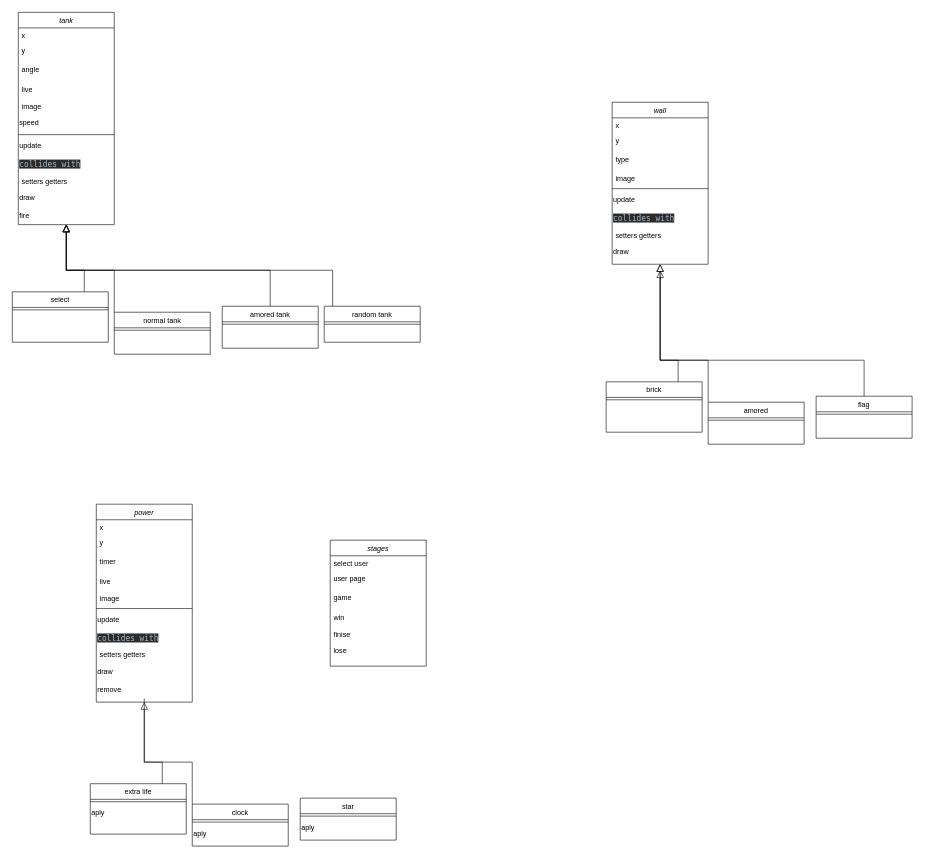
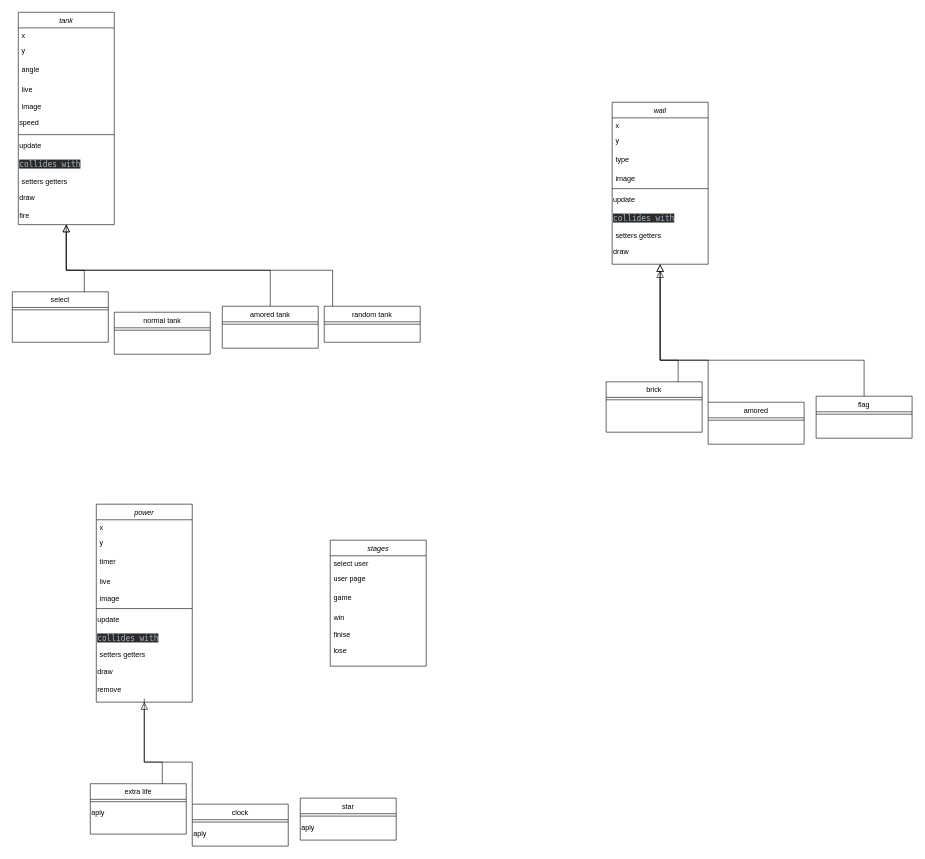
(84, 272) -> (66, 228)
(114, 292) -> none
